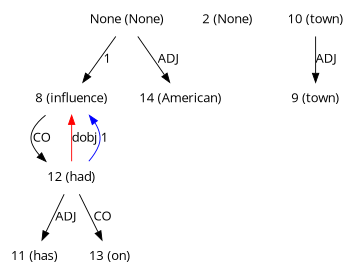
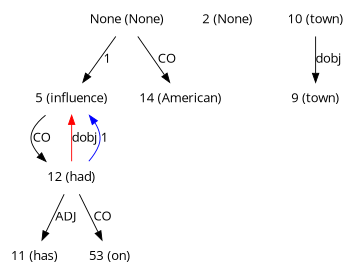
(169, 59) -> (167, 59)
(326, 59) -> (329, 59)
(72, 99) -> (72, 99)
(110, 257) -> (110, 257)
